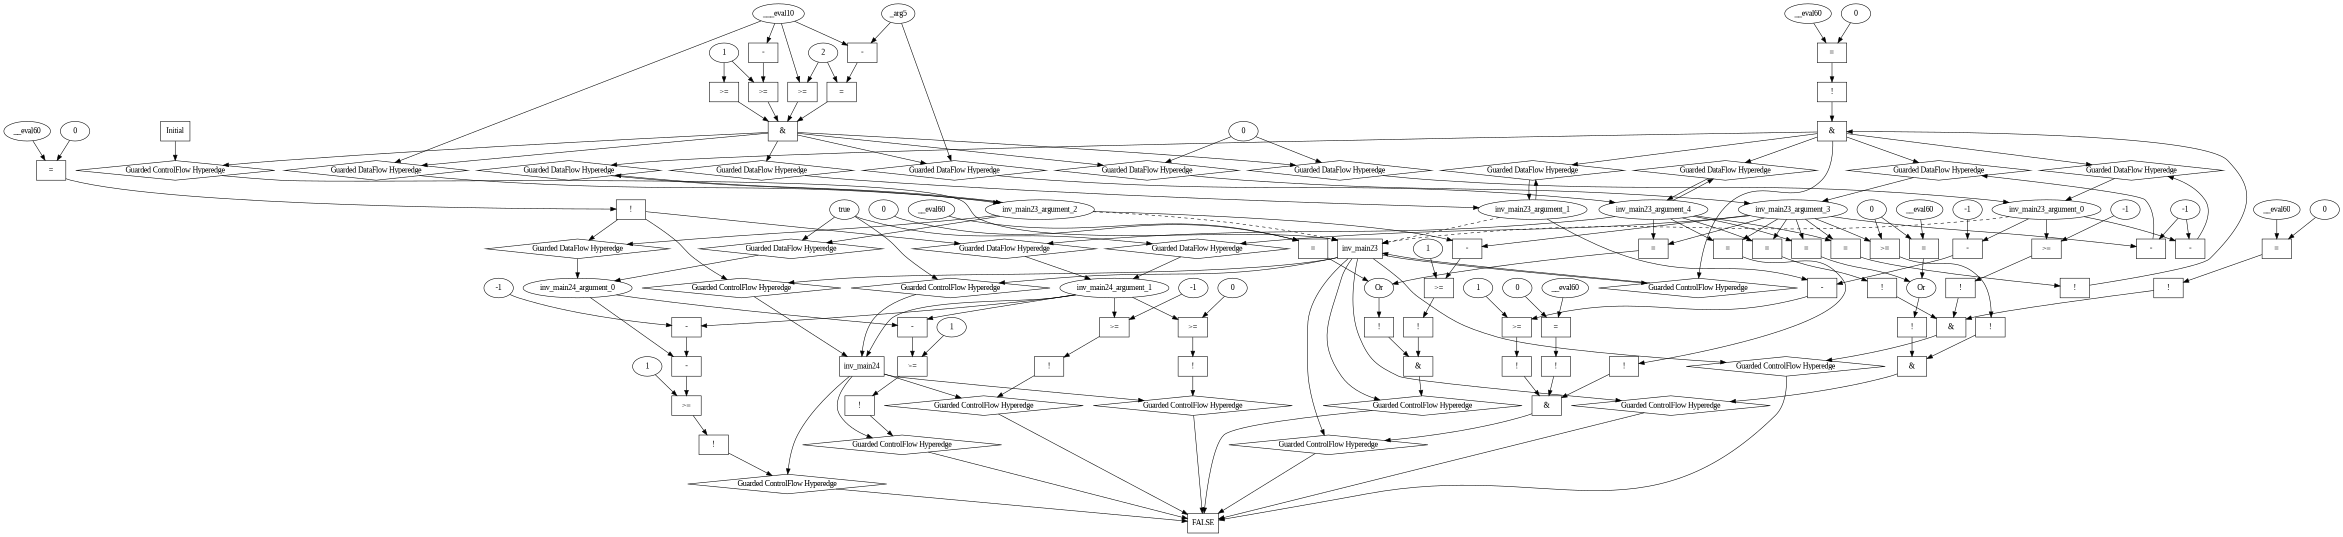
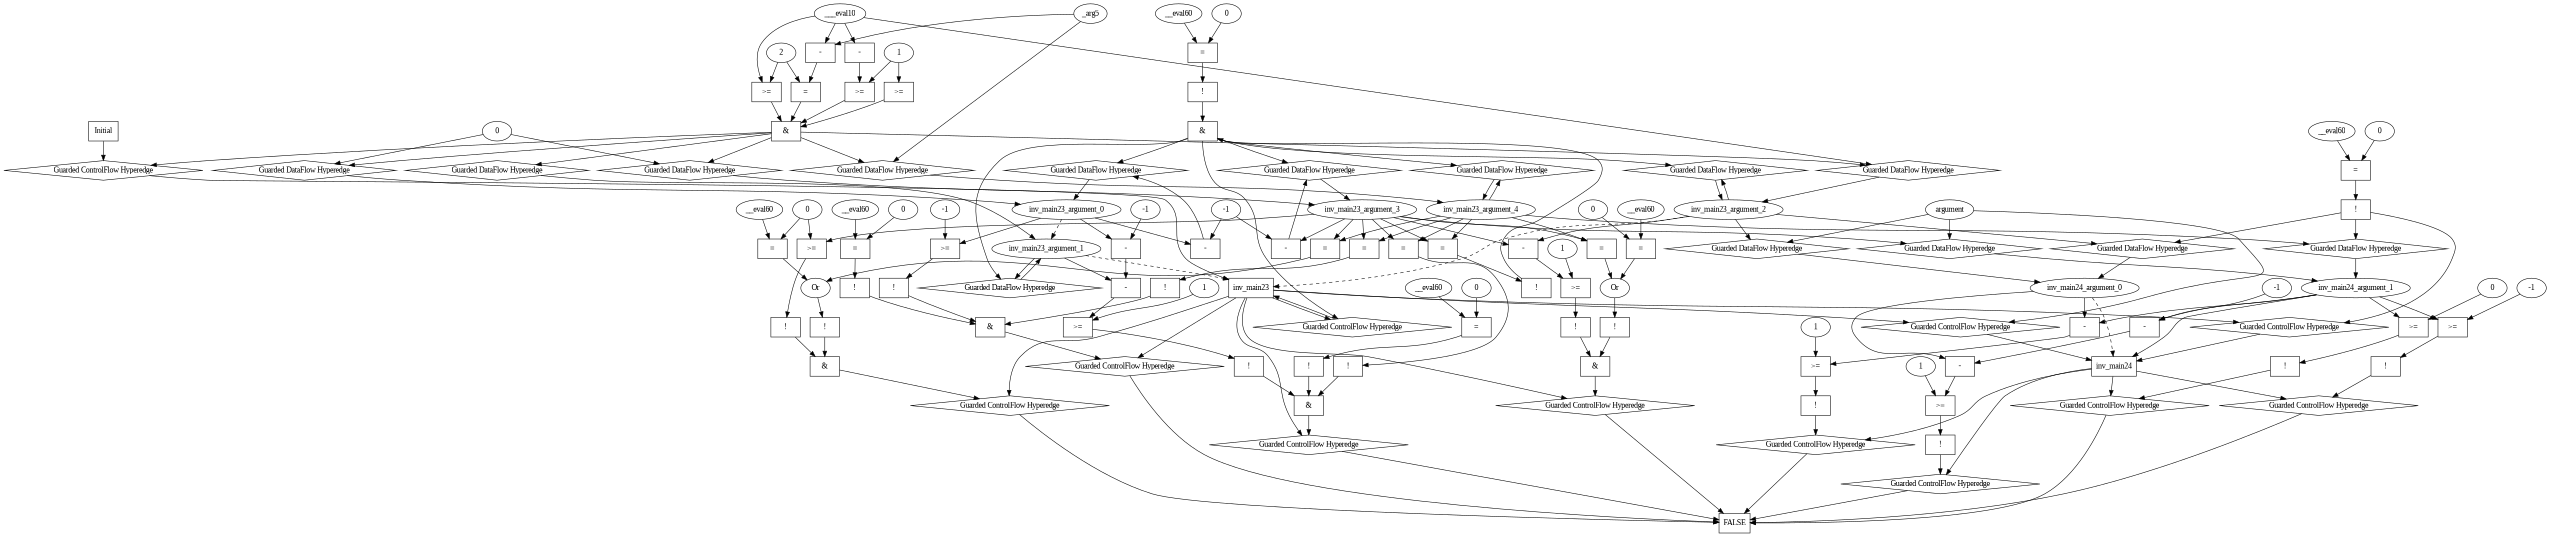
(844, 210) -> (1950, 210)
(1698, 228) -> (1057, 227)
none -> (2107, 326)
